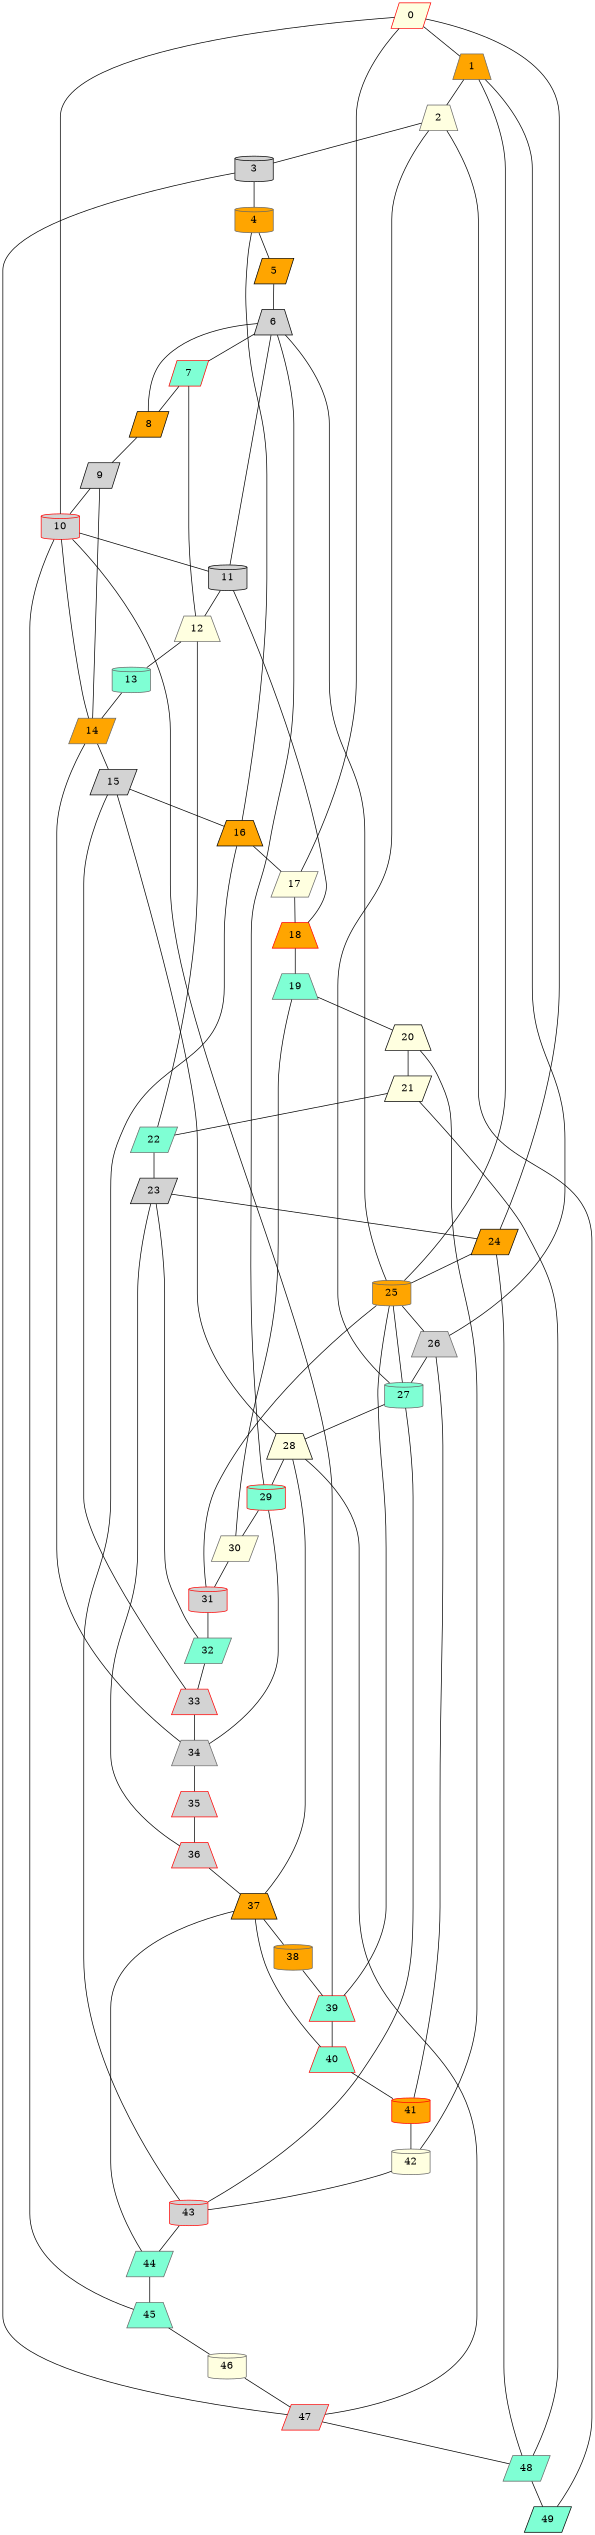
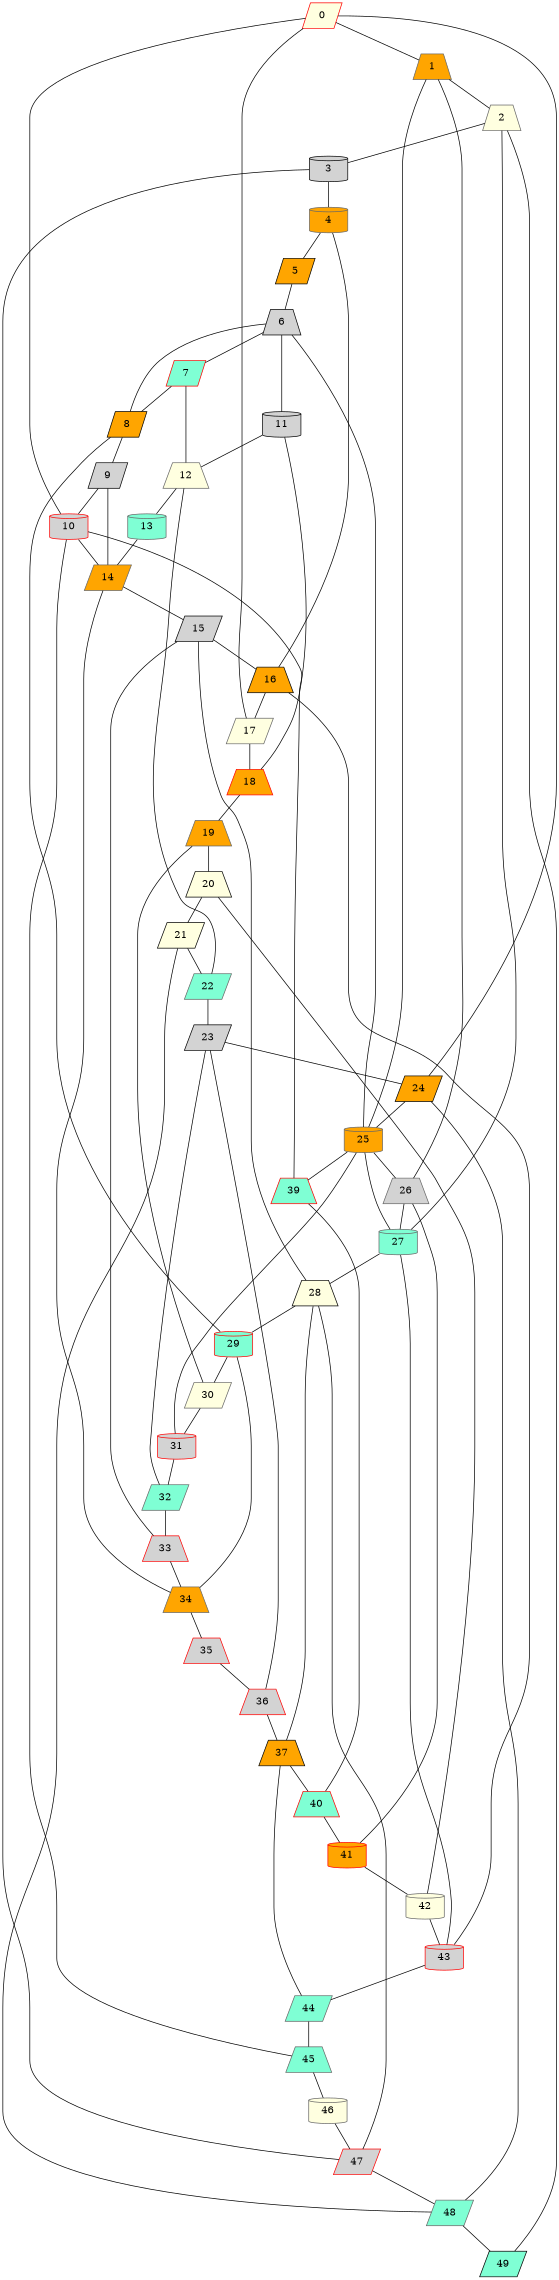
(144, 552) -> none
(253, 907) -> (53, 894)
(295, 987) -> (209, 833)
(194, 1753) -> (186, 1600)
(293, 1957) -> none
